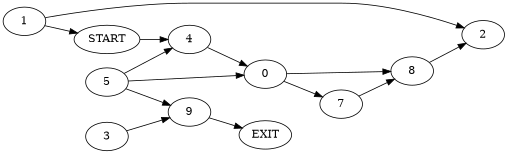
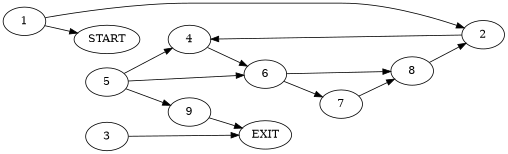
(150, 39) -> (340, 37)
(265, 74) -> (265, 74)
(144, 125) -> (180, 136)
